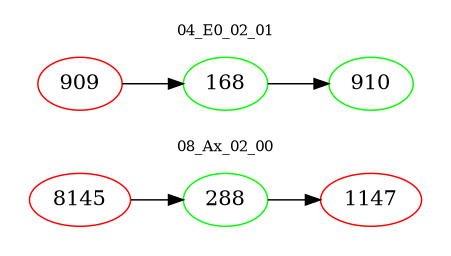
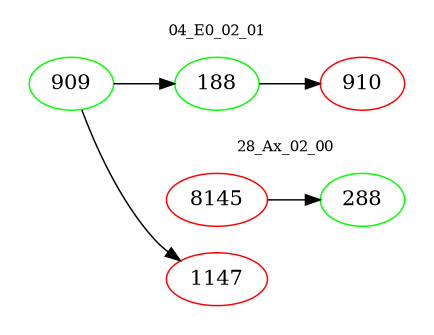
(80, 84) -> (71, 84)
(226, 84) -> (217, 84)
(371, 84) -> (362, 84)
(226, 148) -> (285, 148)
(287, 200) -> (117, 186)
